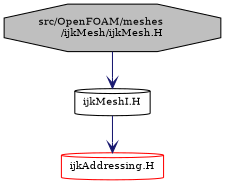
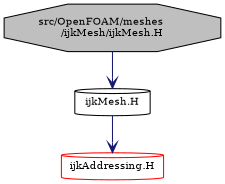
(112, 102) -> (112, 102)
